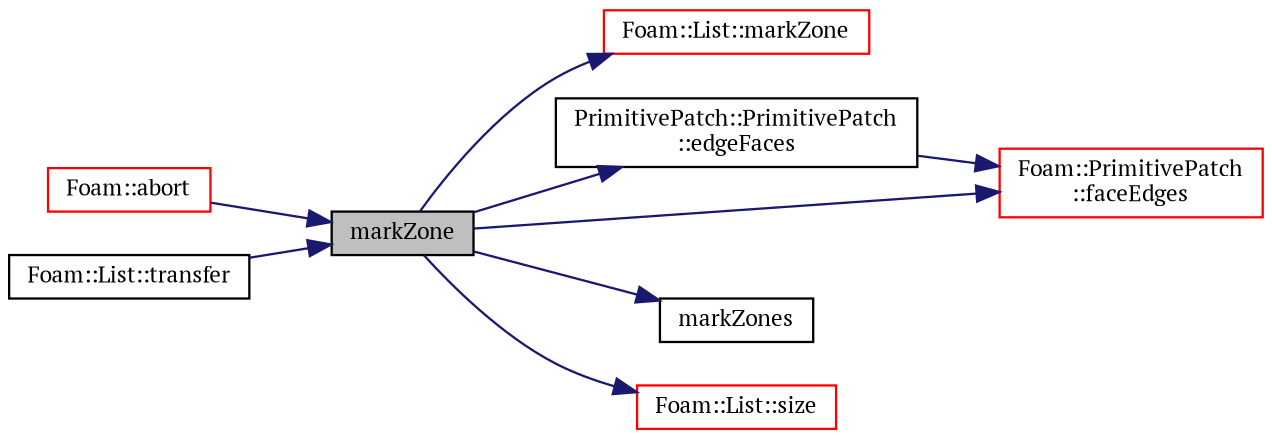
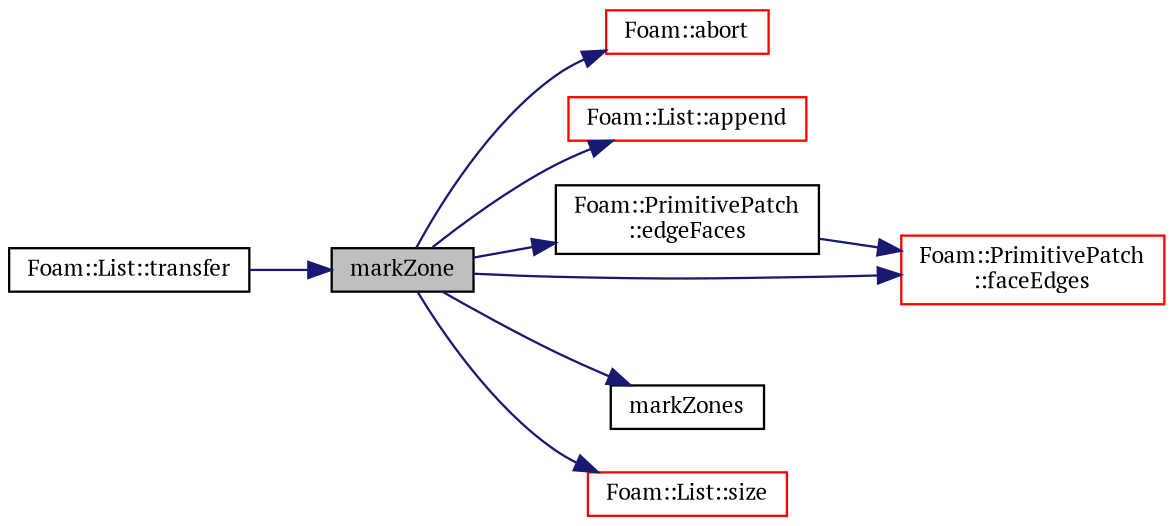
(737, 32) -> (687, 119)
(737, 133) -> (687, 220)
(259, 210) -> (487, 142)
